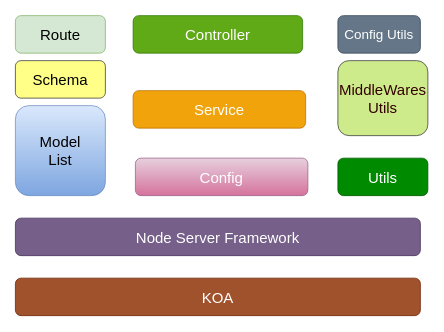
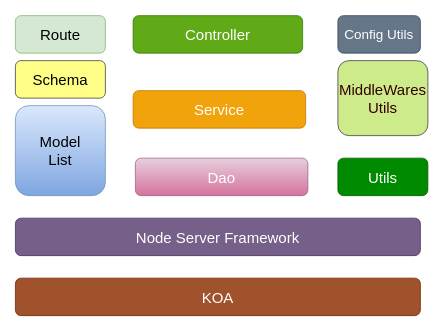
(222, 177) -> (222, 177)
